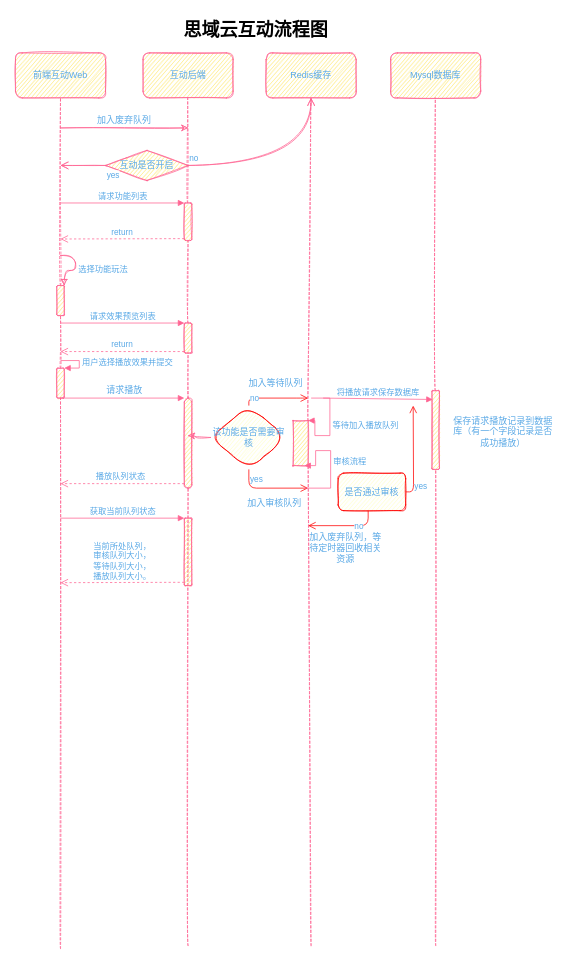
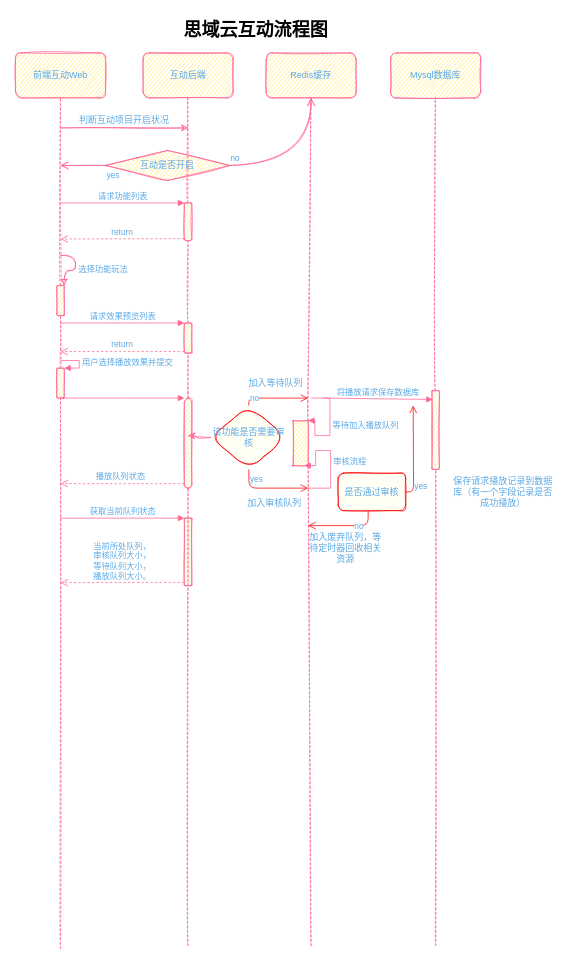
(124, 120) -> (124, 120)
(147, 165) -> (167, 165)
(124, 390) -> none
(503, 432) -> (503, 492)
